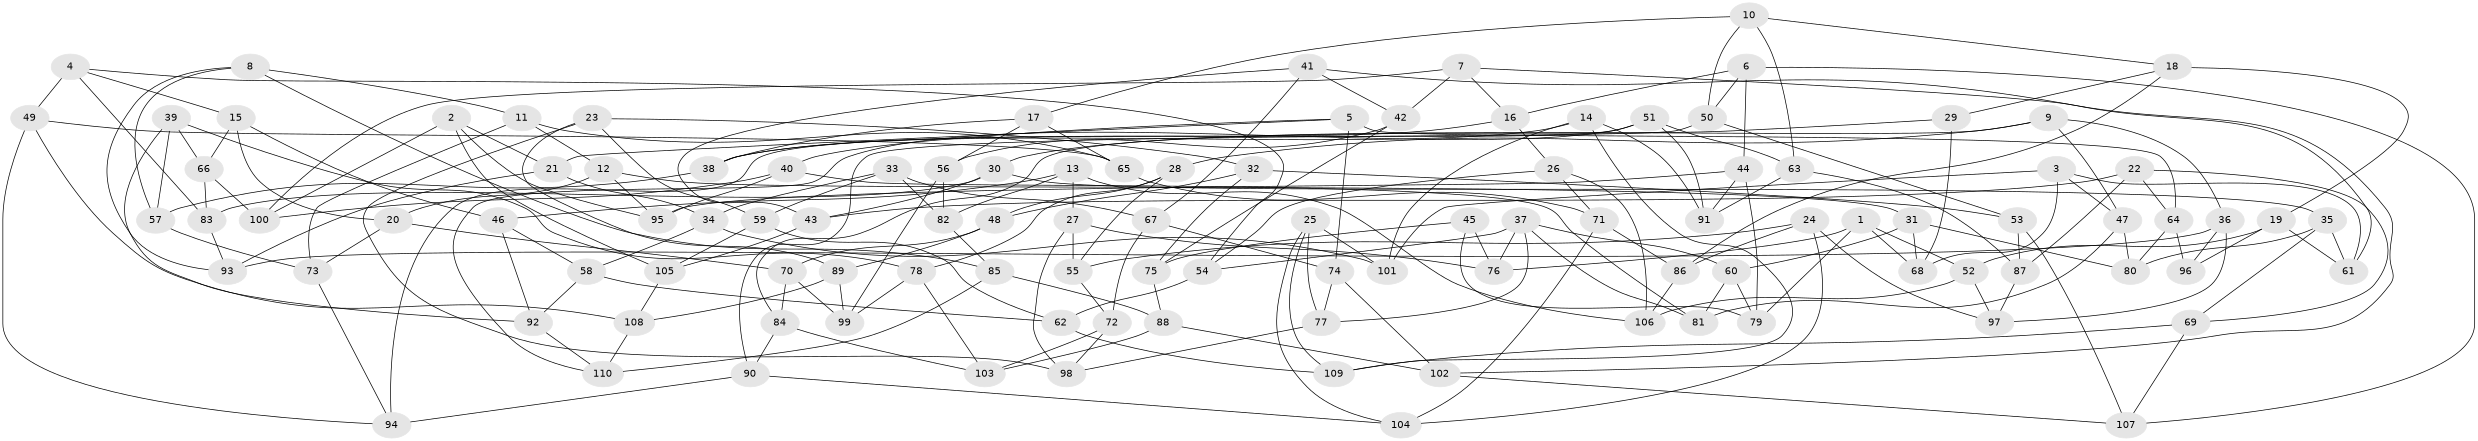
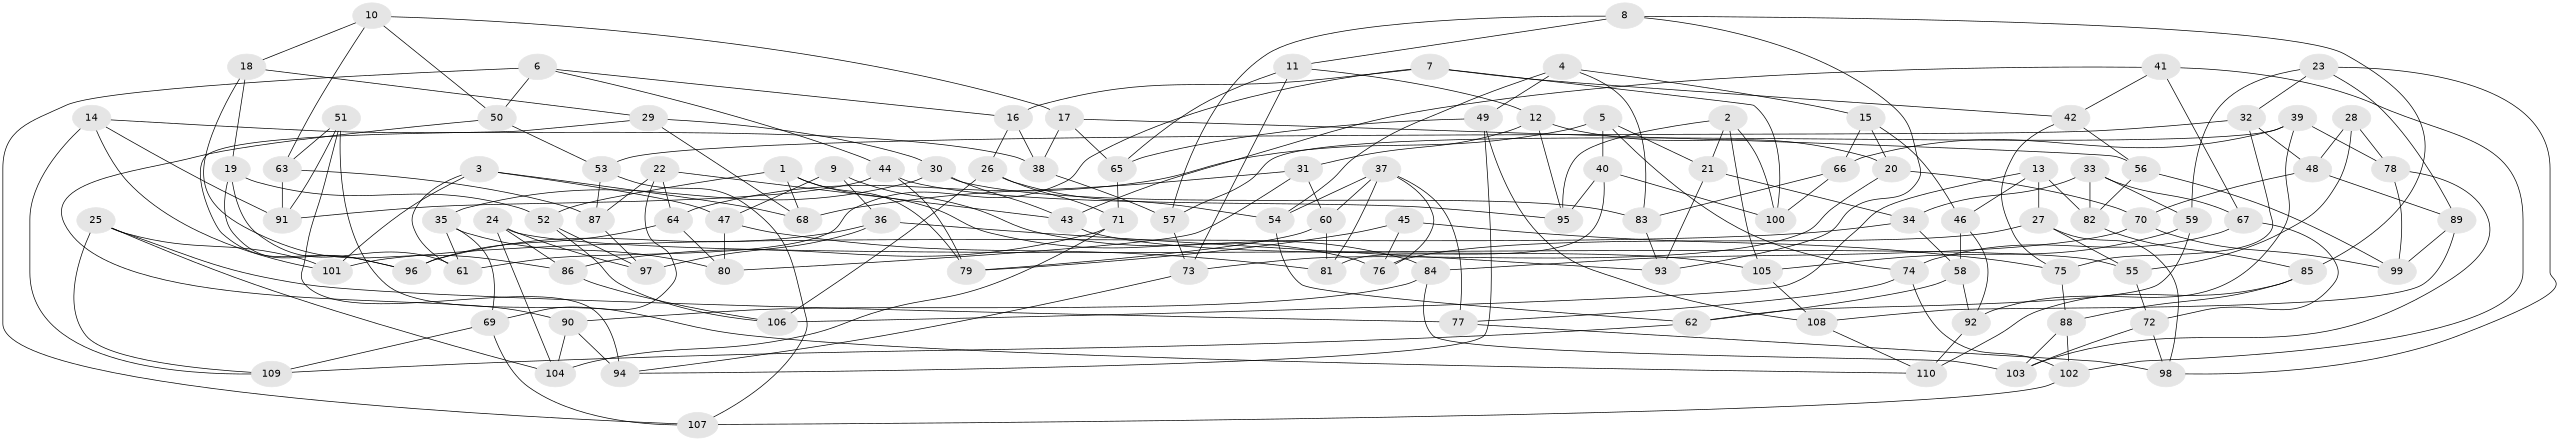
(1611, 140) -> none
none -> (209, 209)
